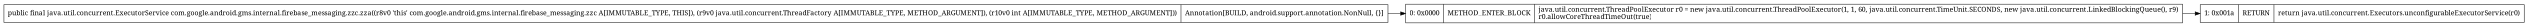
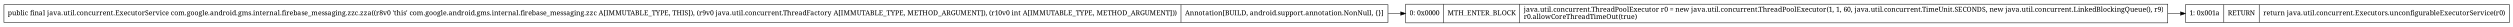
(1489, 13) -> (1482, 13)
